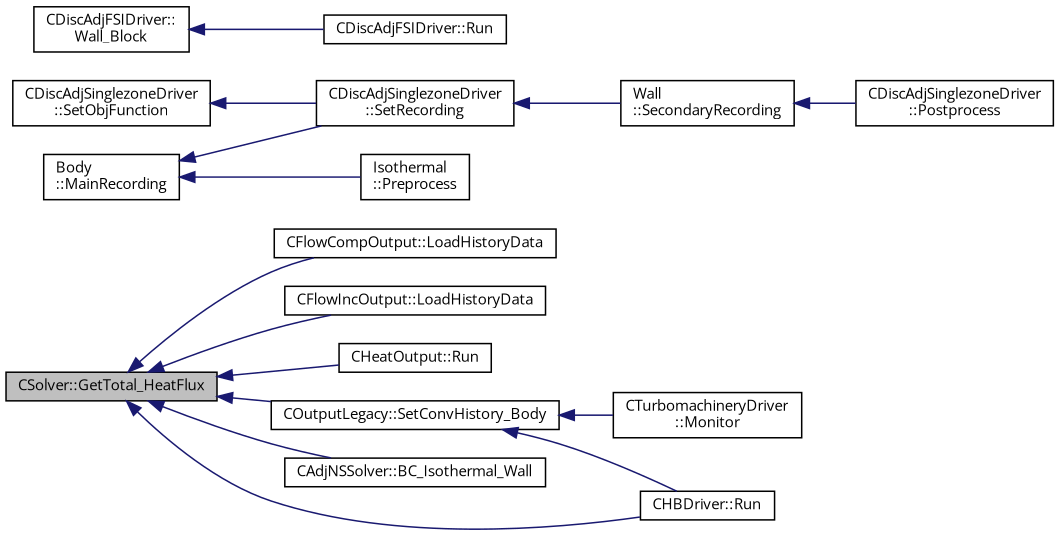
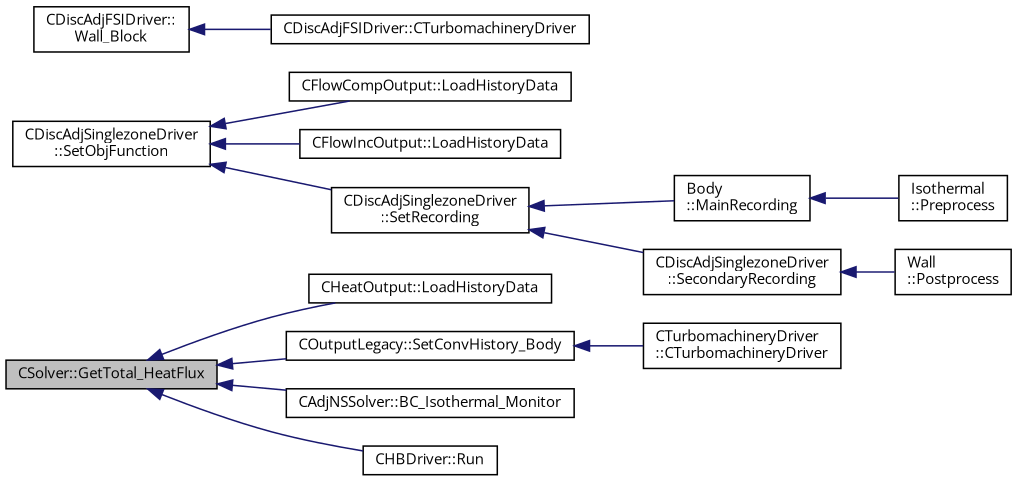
(415, 29) -> (430, 29)
(708, 103) -> (742, 272)
(955, 103) -> (953, 272)
(258, 141) -> (609, 203)
(221, 300) -> (287, 112)
(246, 337) -> (263, 144)
(415, 358) -> (430, 289)
(708, 415) -> (742, 346)
(599, 458) -> none
(415, 472) -> (430, 403)
